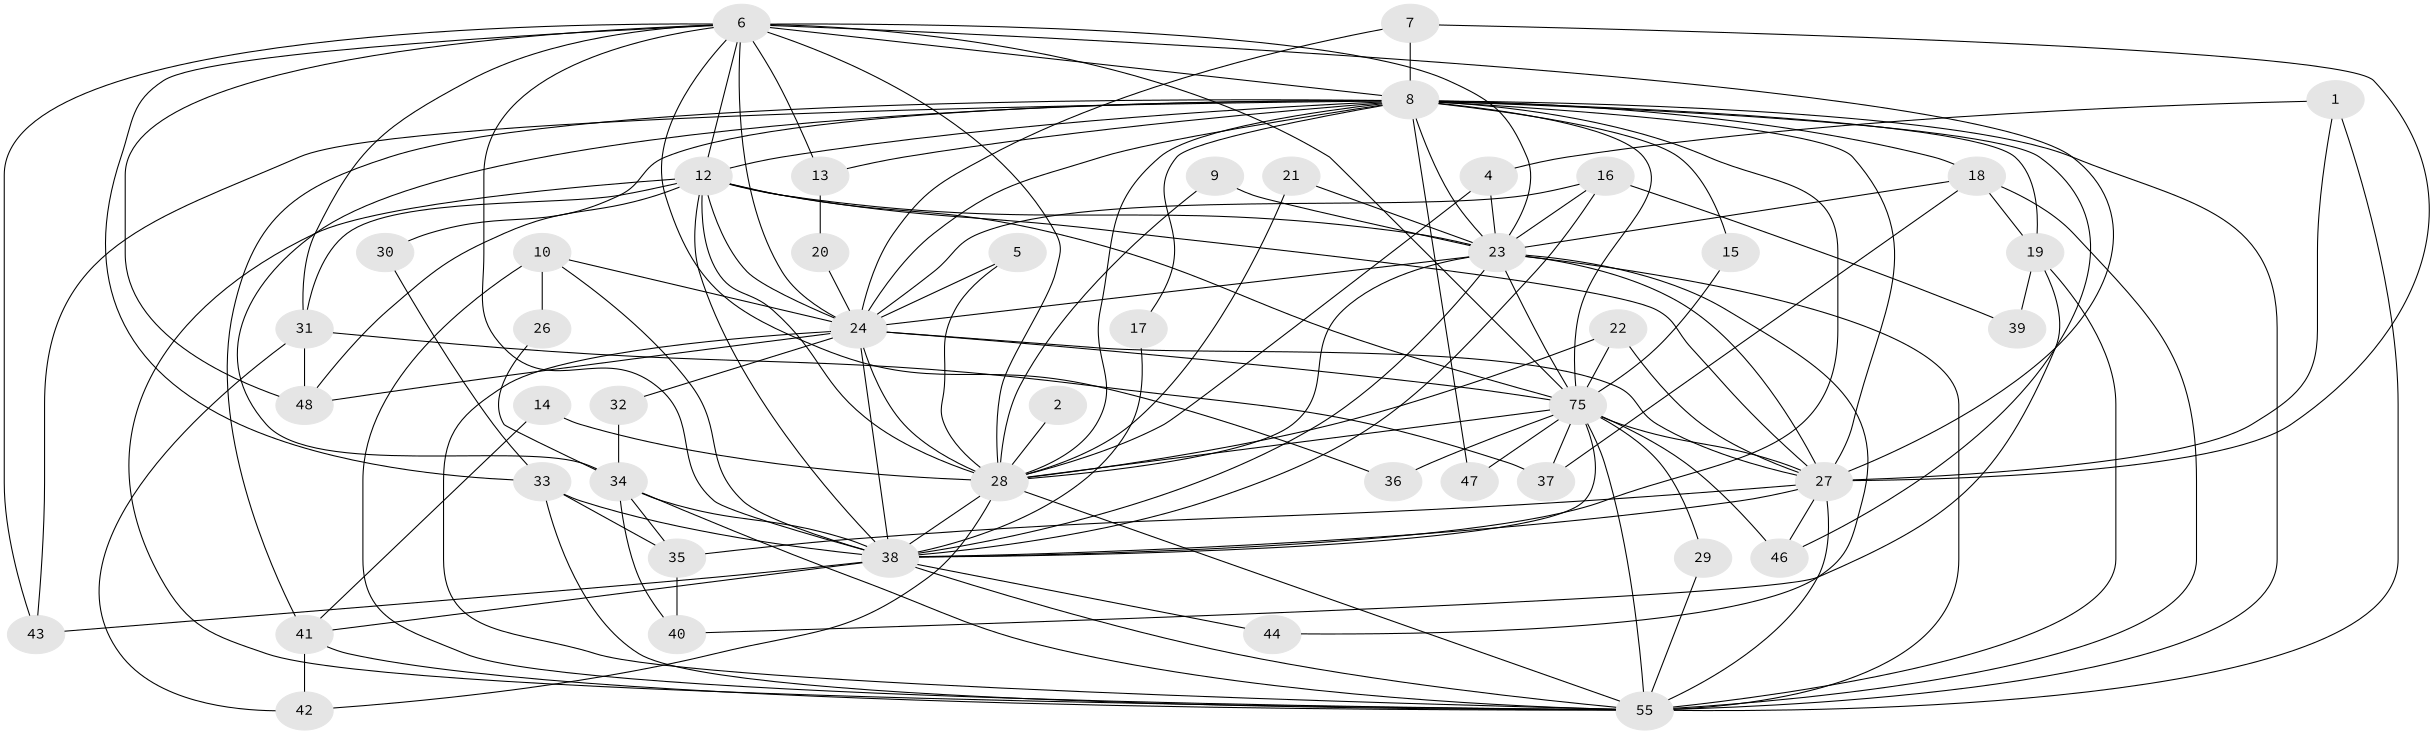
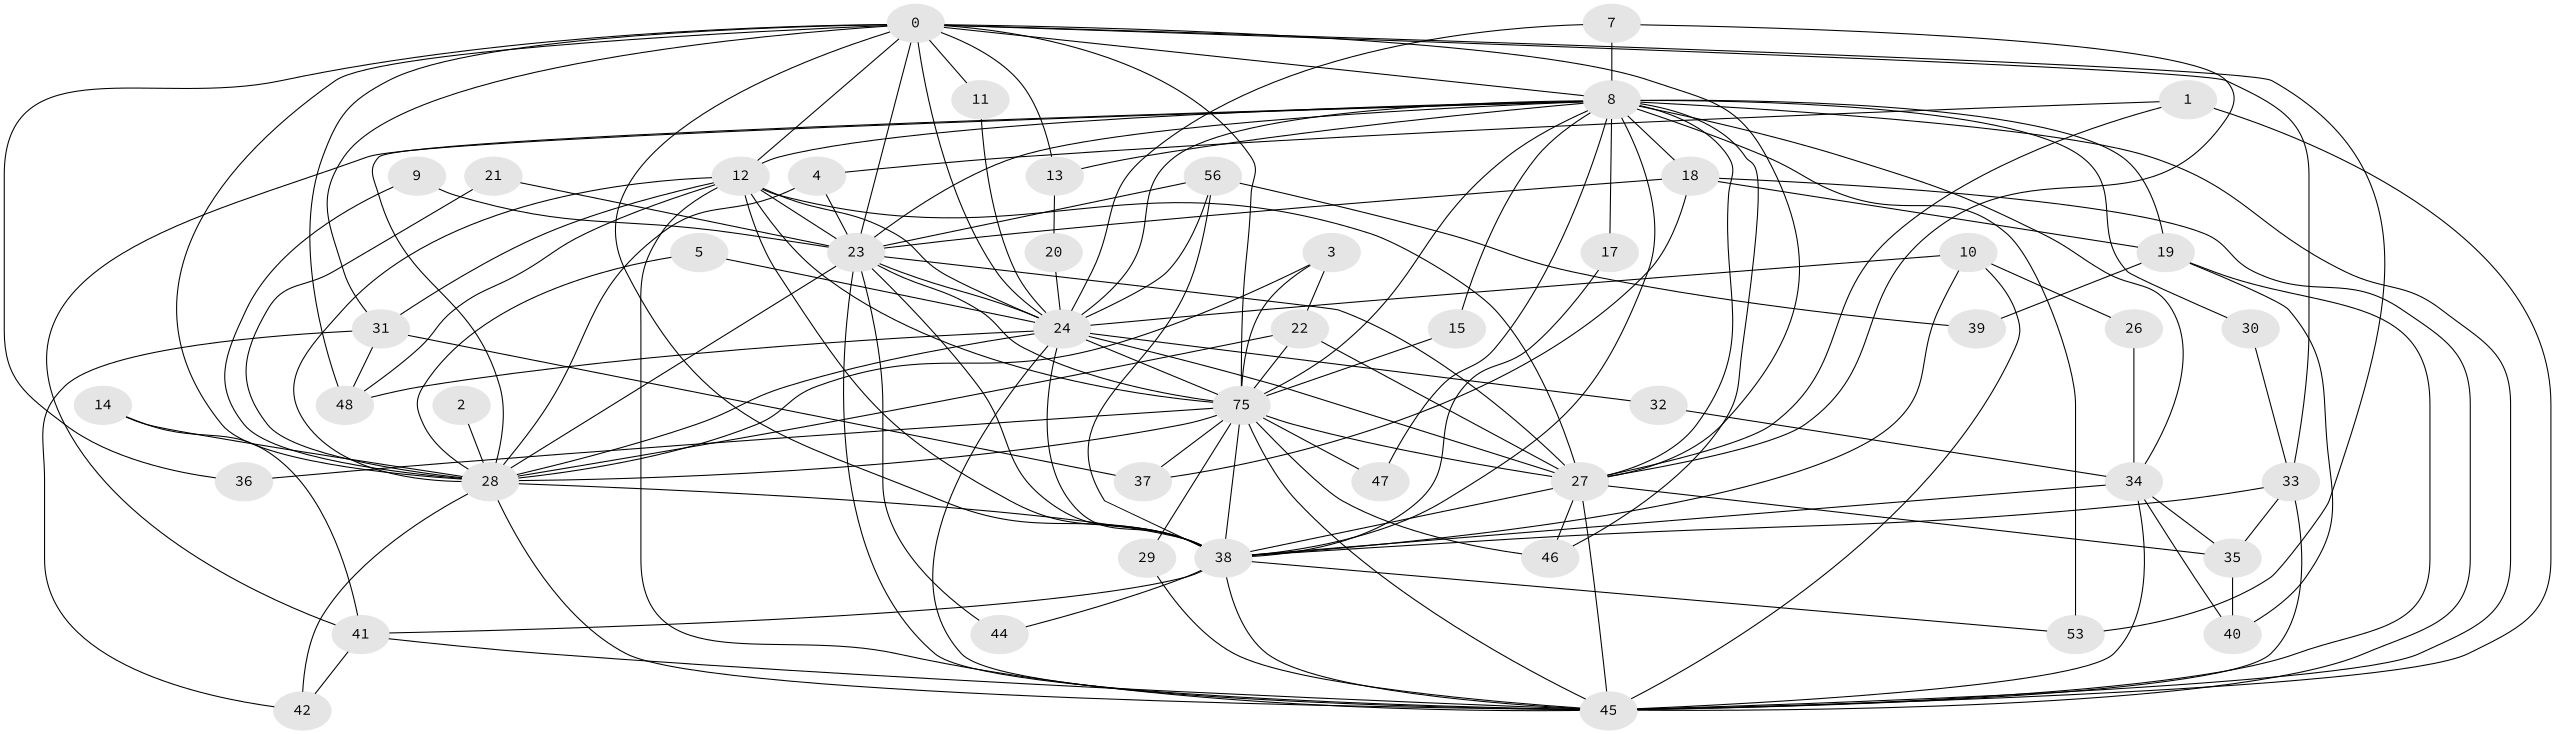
(742, 23) -> (916, 23)
none -> (980, 100)
(1605, 176) -> (1213, 176)
none -> (1332, 253)
(36, 635) -> (2076, 635)
(1645, 711) -> (1609, 711)
